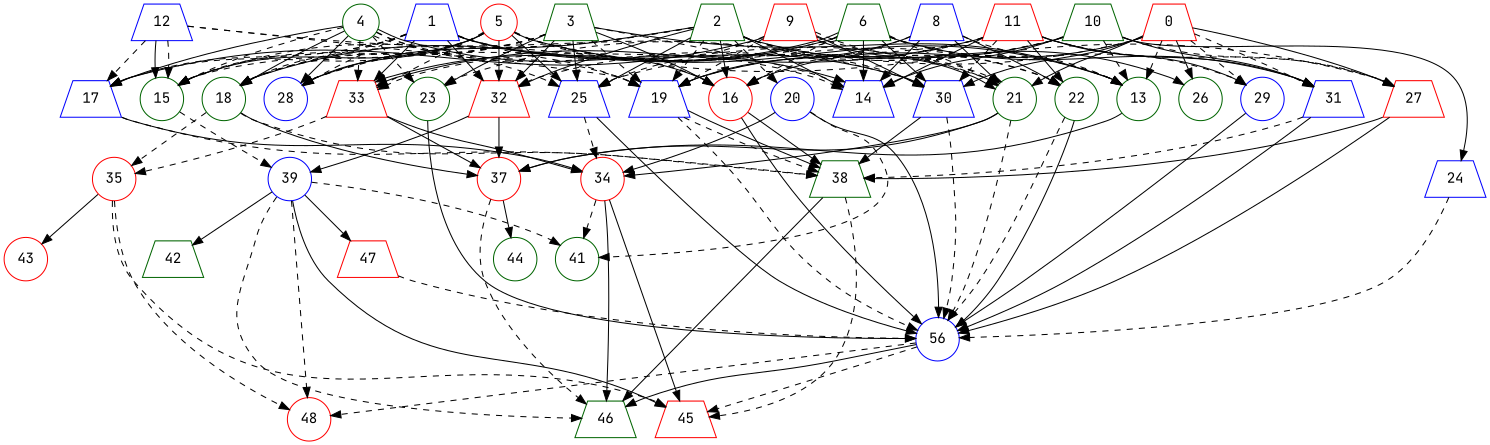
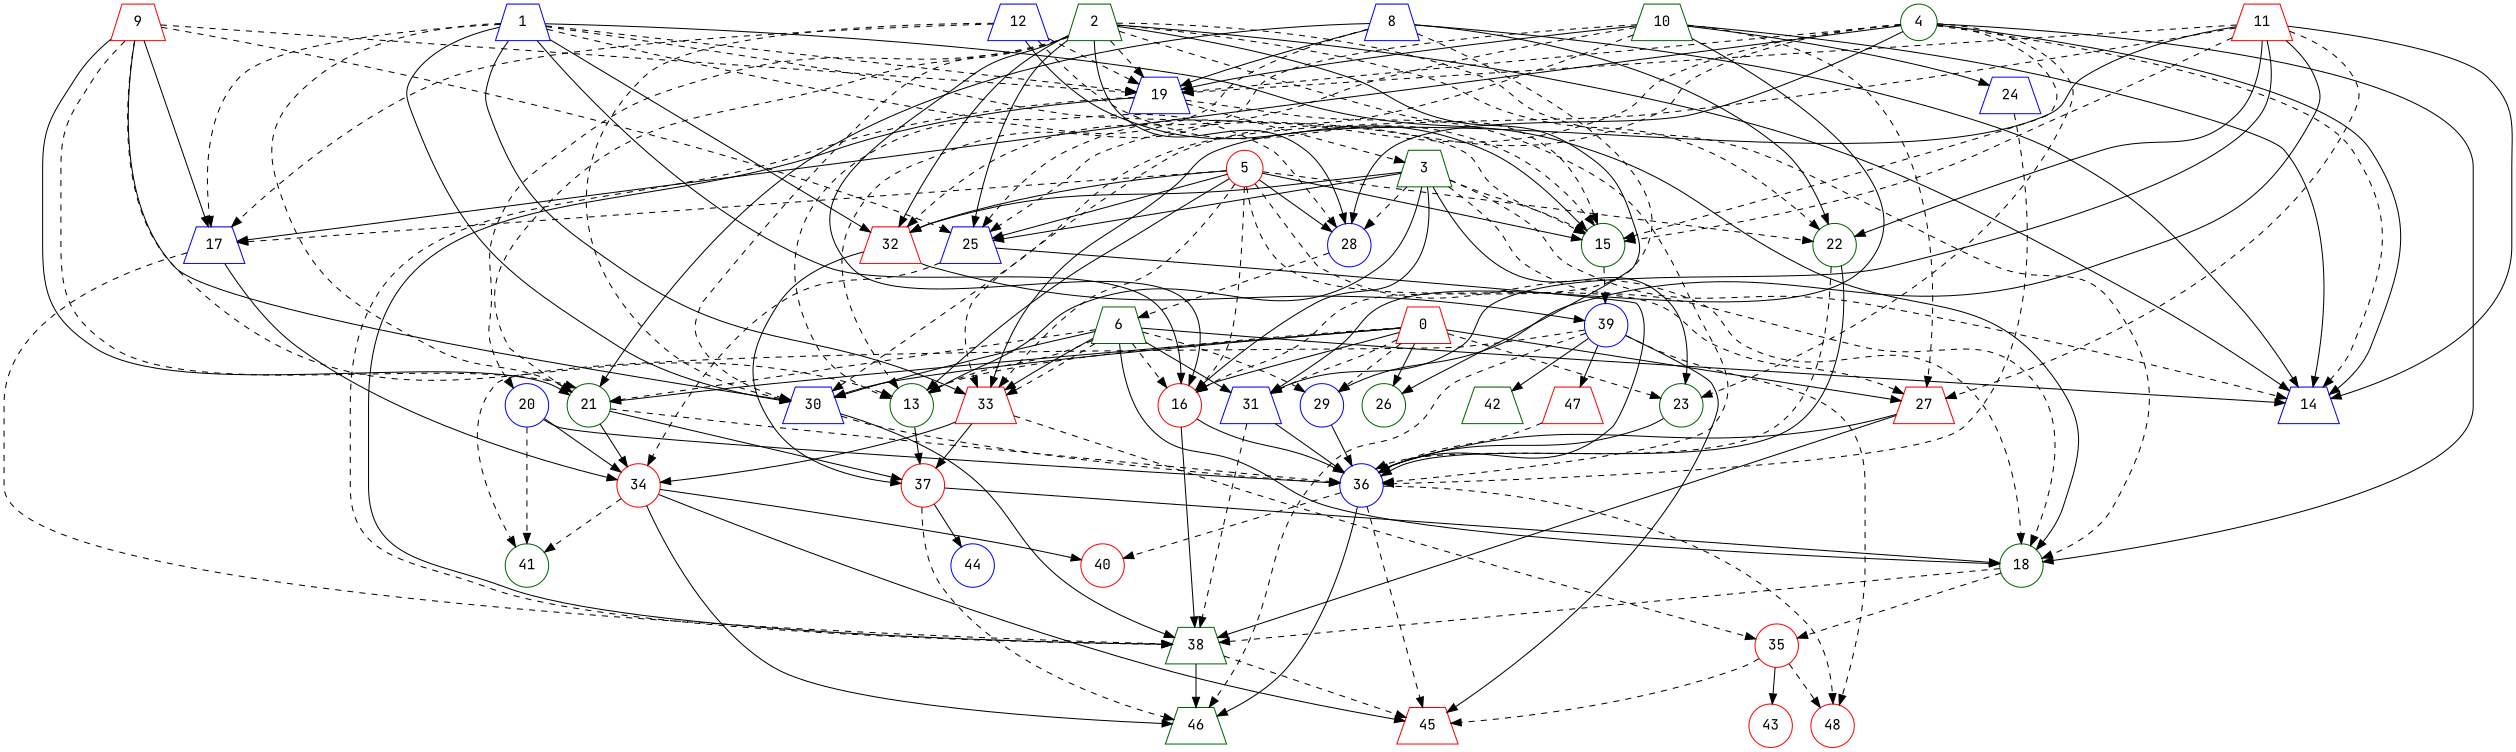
(573, 53) -> (1247, 281)
(327, 55) -> (1329, 110)
(612, 58) -> (1317, 139)
(392, 161) -> (1519, 529)
(515, 259) -> (973, 566)
(938, 339) -> (1361, 485)
none -> (1103, 566)
